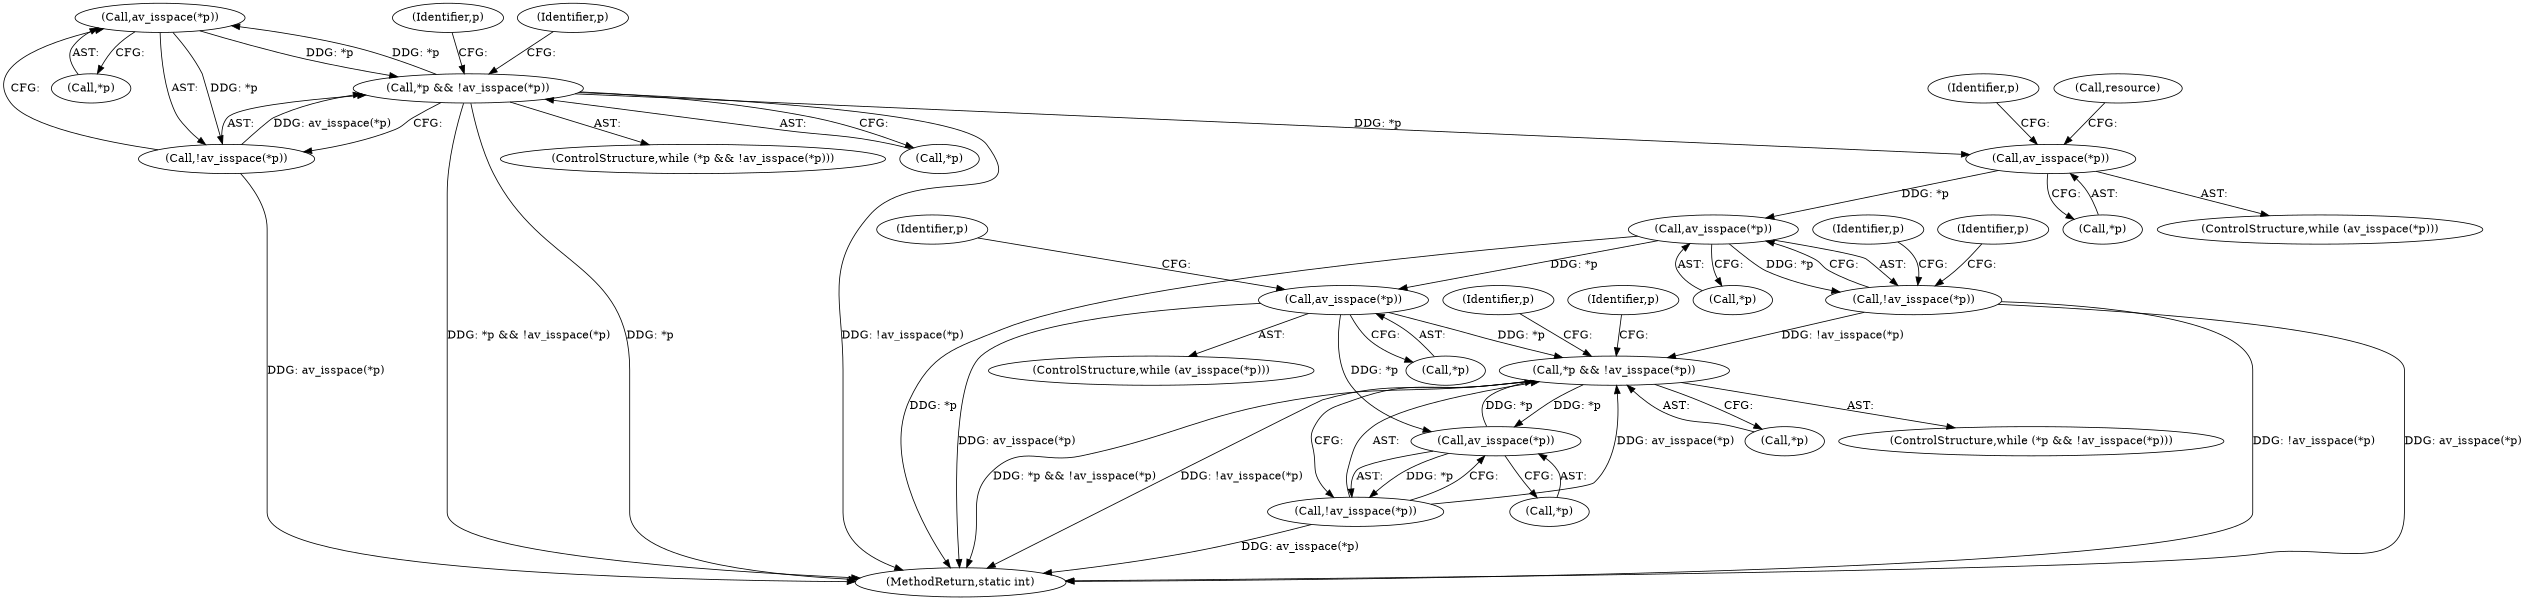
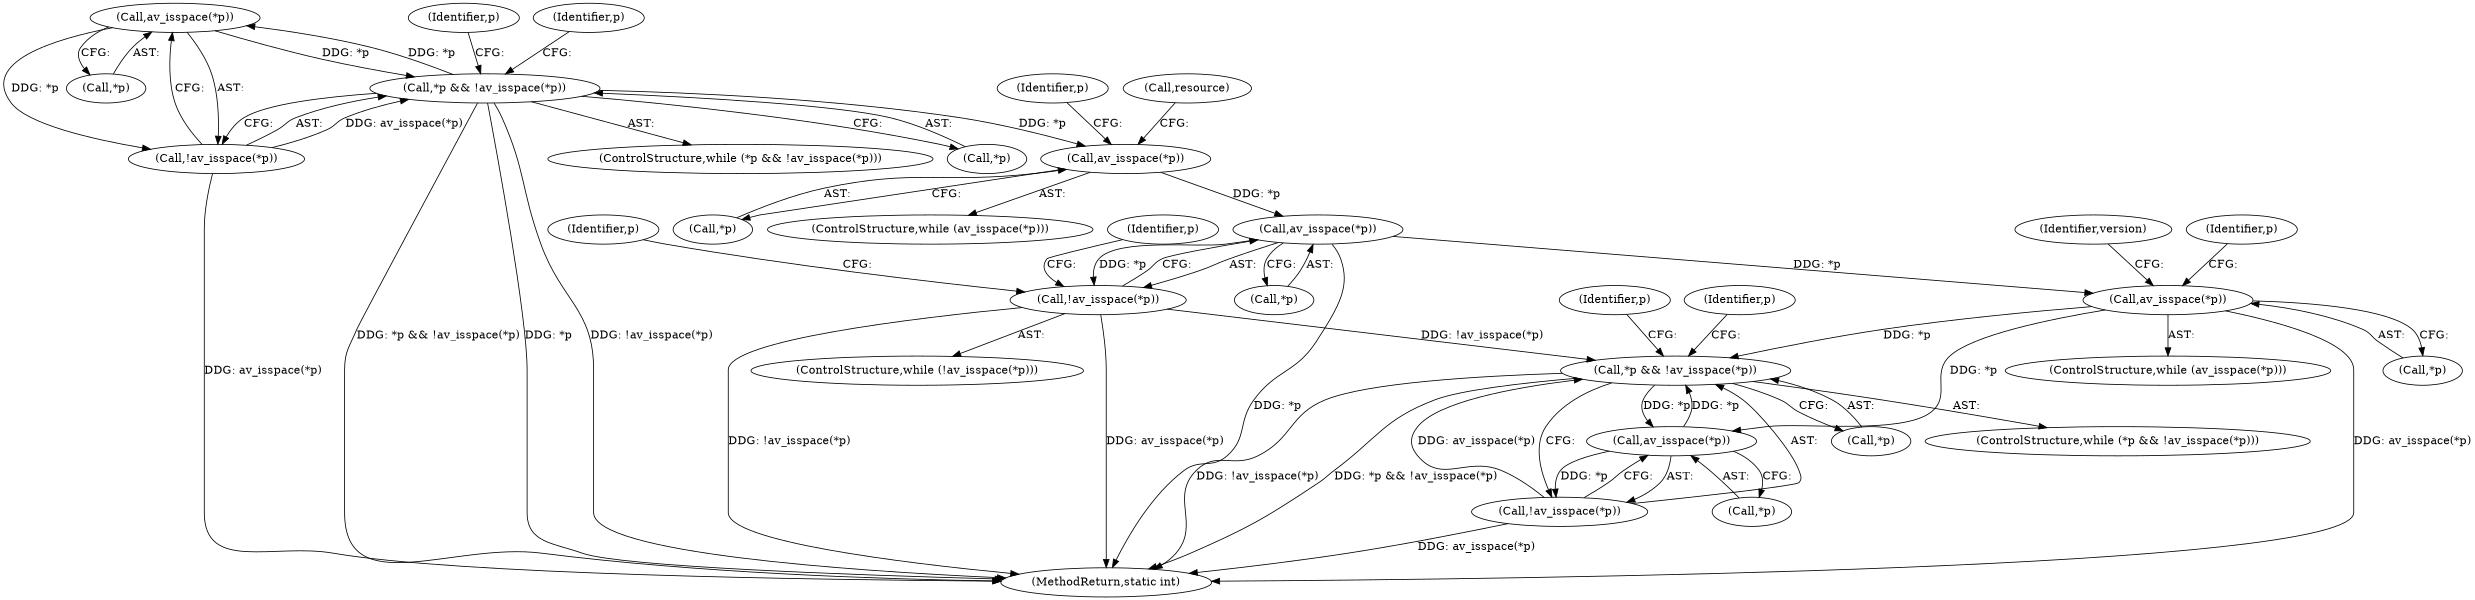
none -> (2093, 230)
none -> (917, 371)
